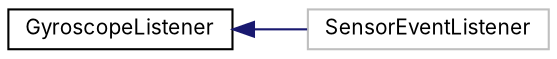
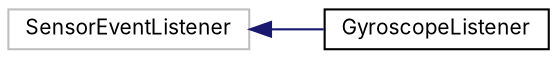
(281, 29) -> (298, 29)
